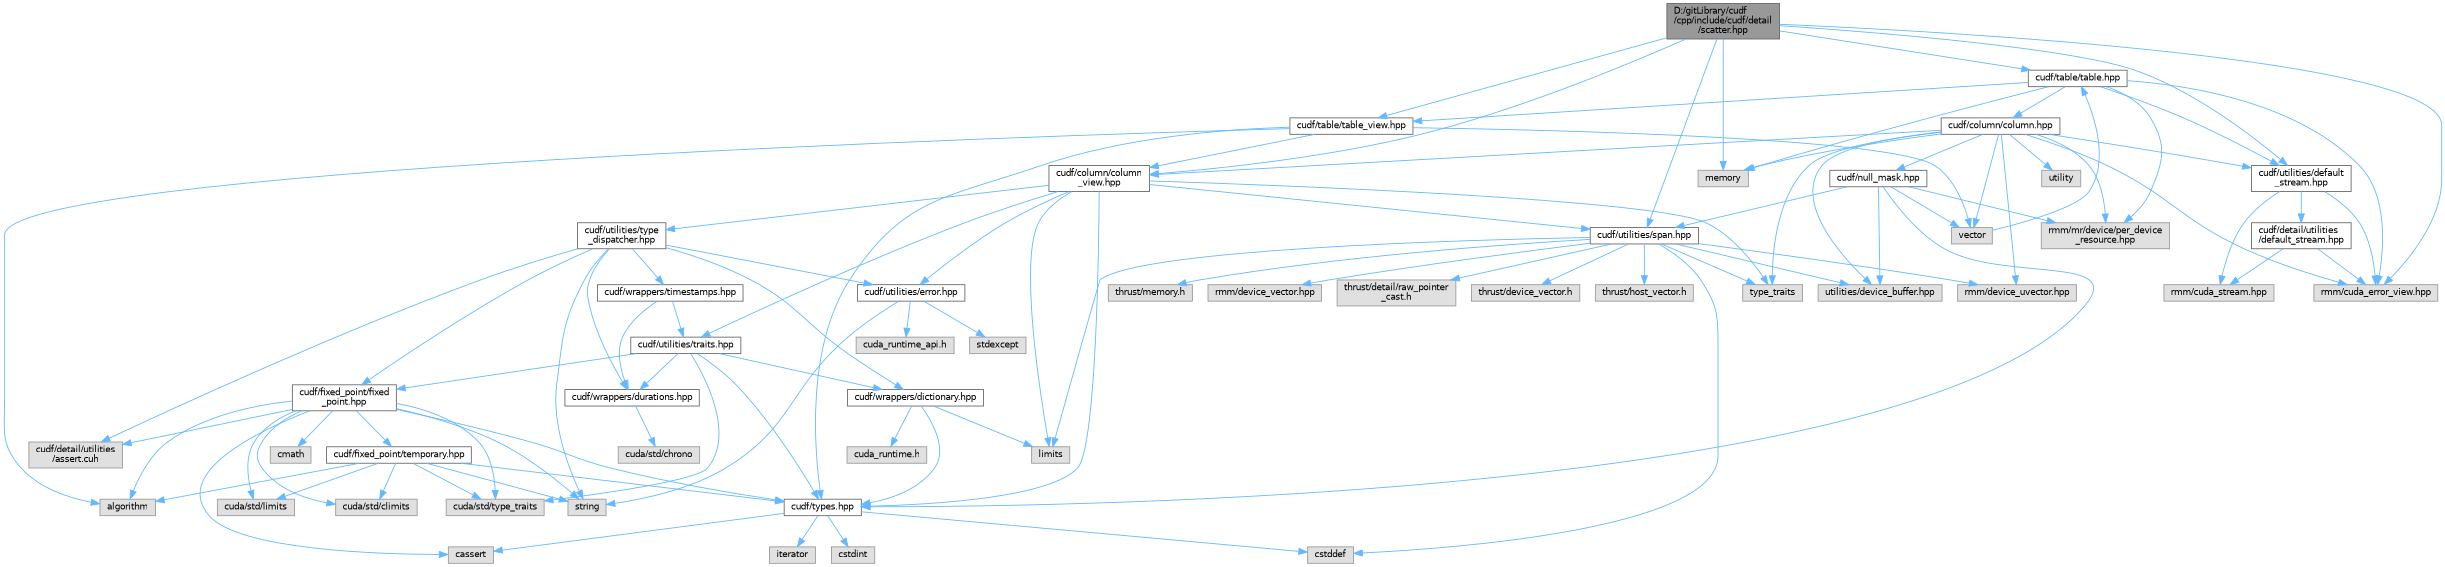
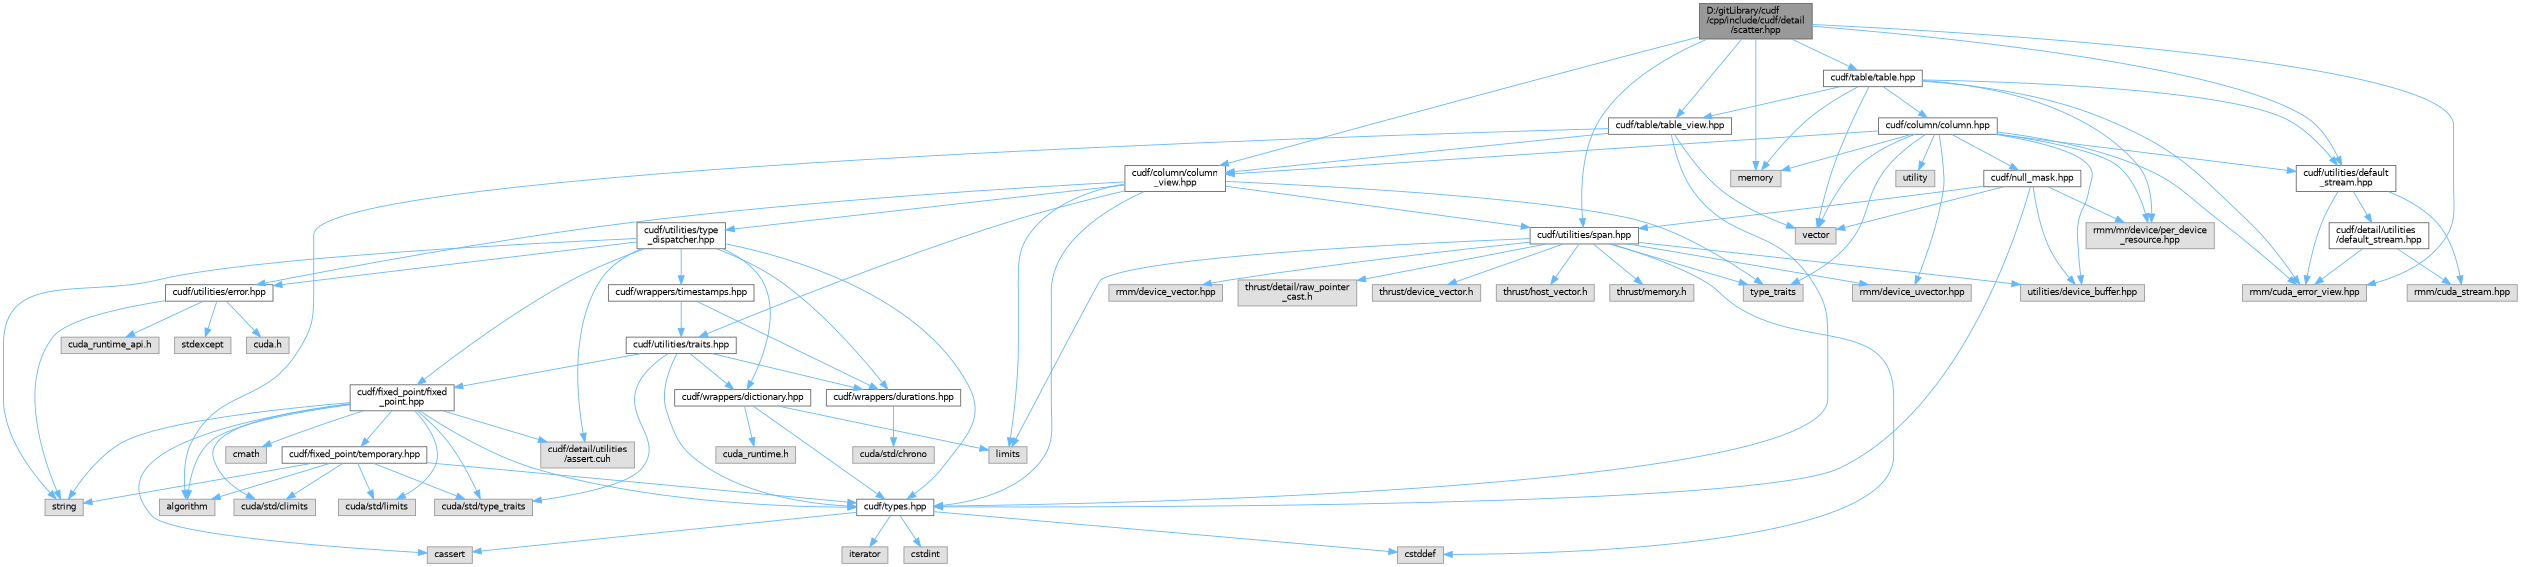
(2087, 193) -> (1841, 148)
none -> (917, 325)
none -> (268, 345)
